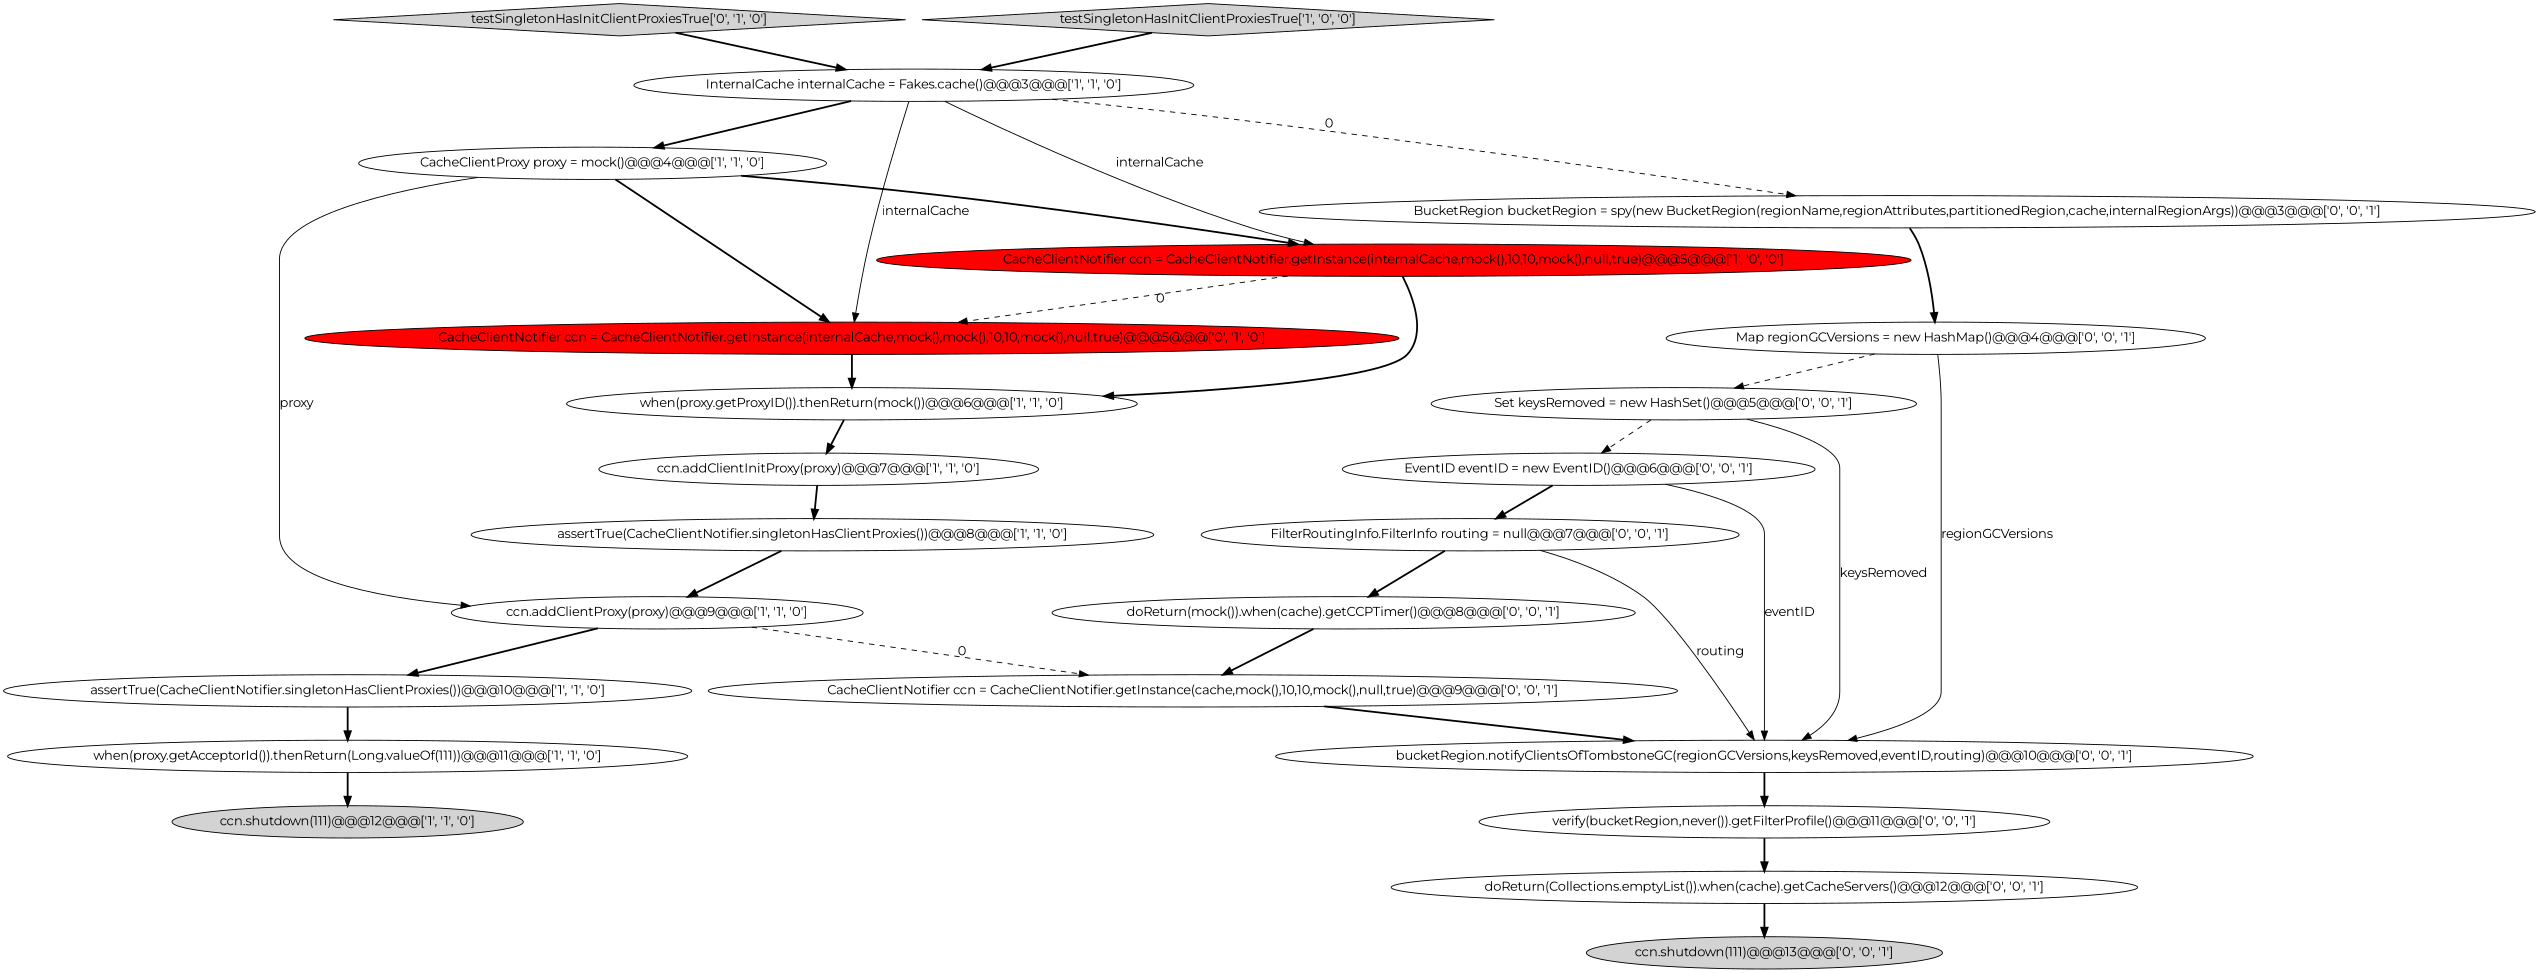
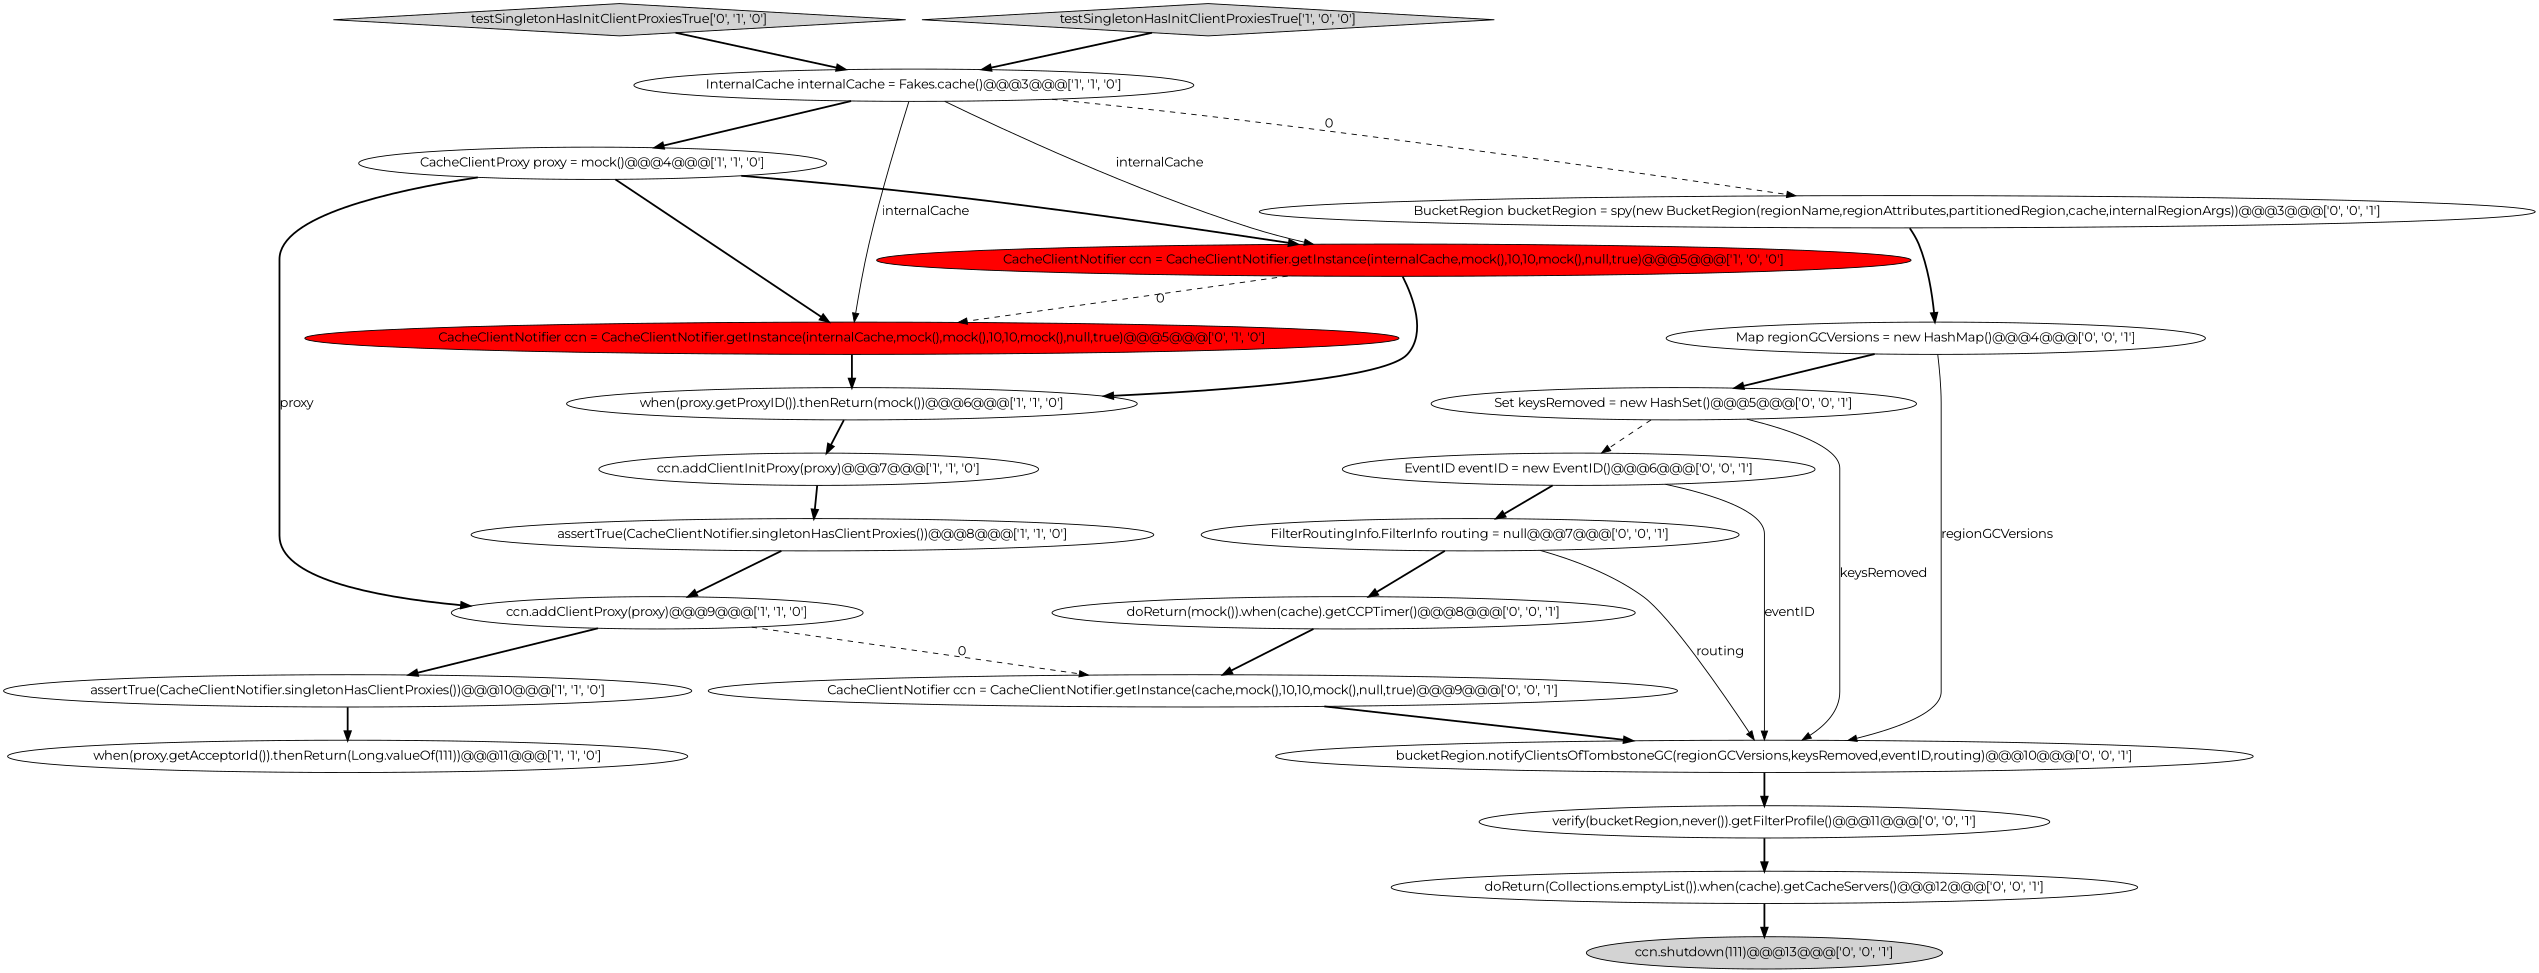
(1809, 370) -> (1809, 370)
(279, 388) -> (279, 388)
(348, 822) -> none
